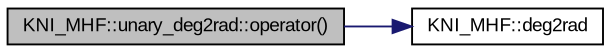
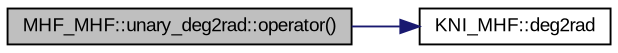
(176, 26) -> (180, 26)
